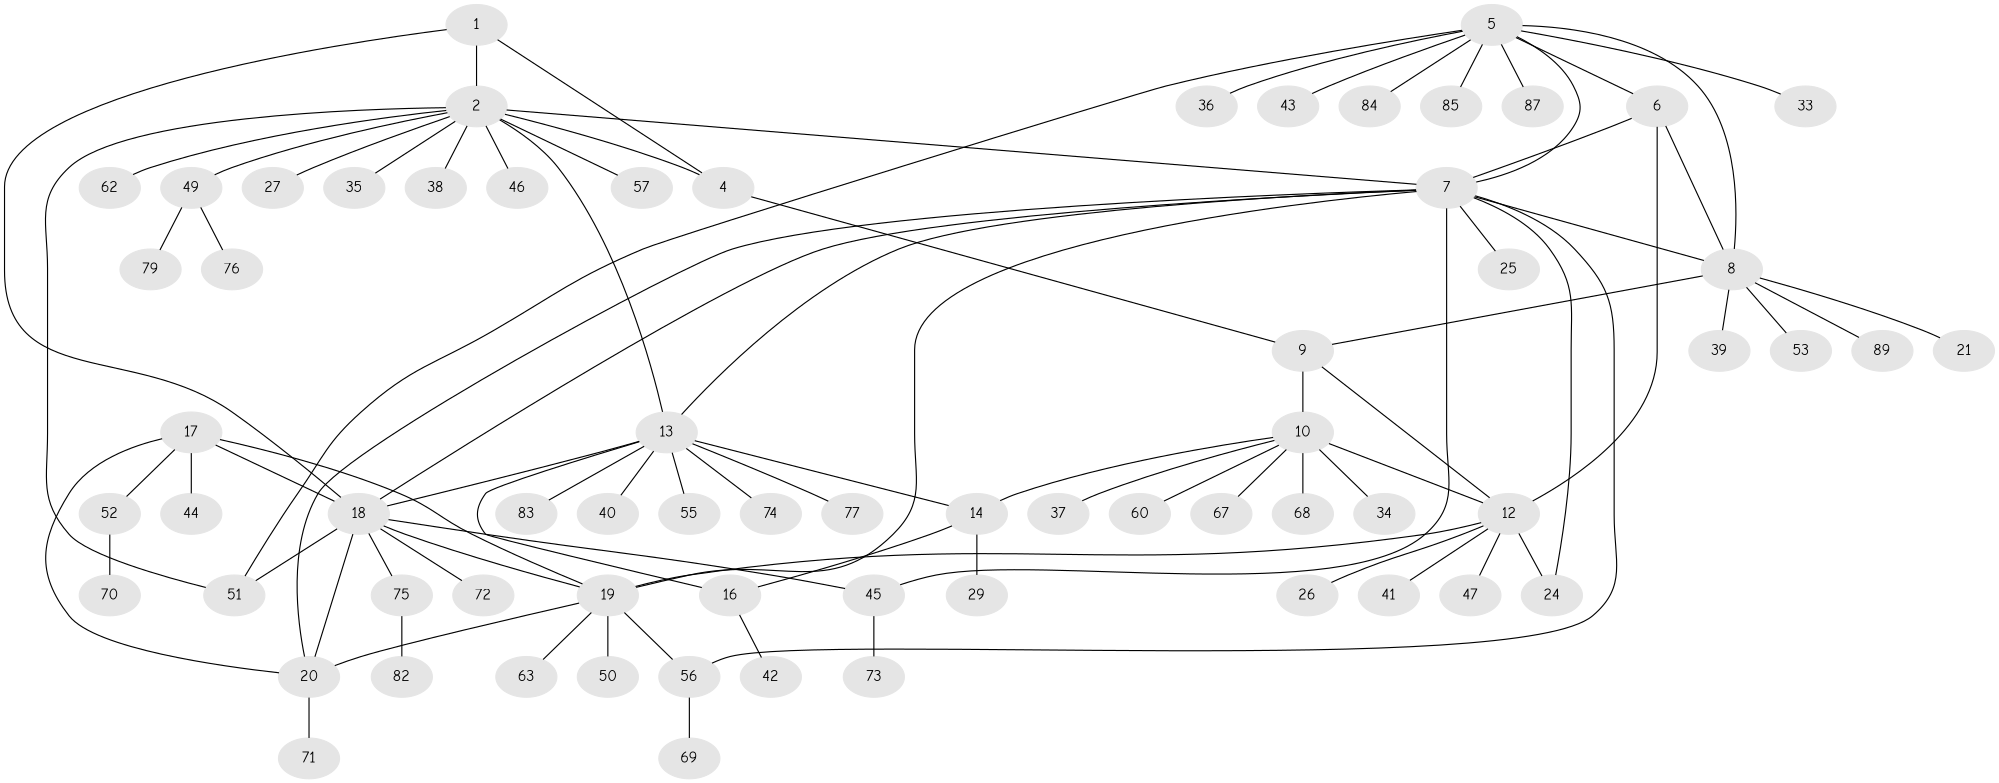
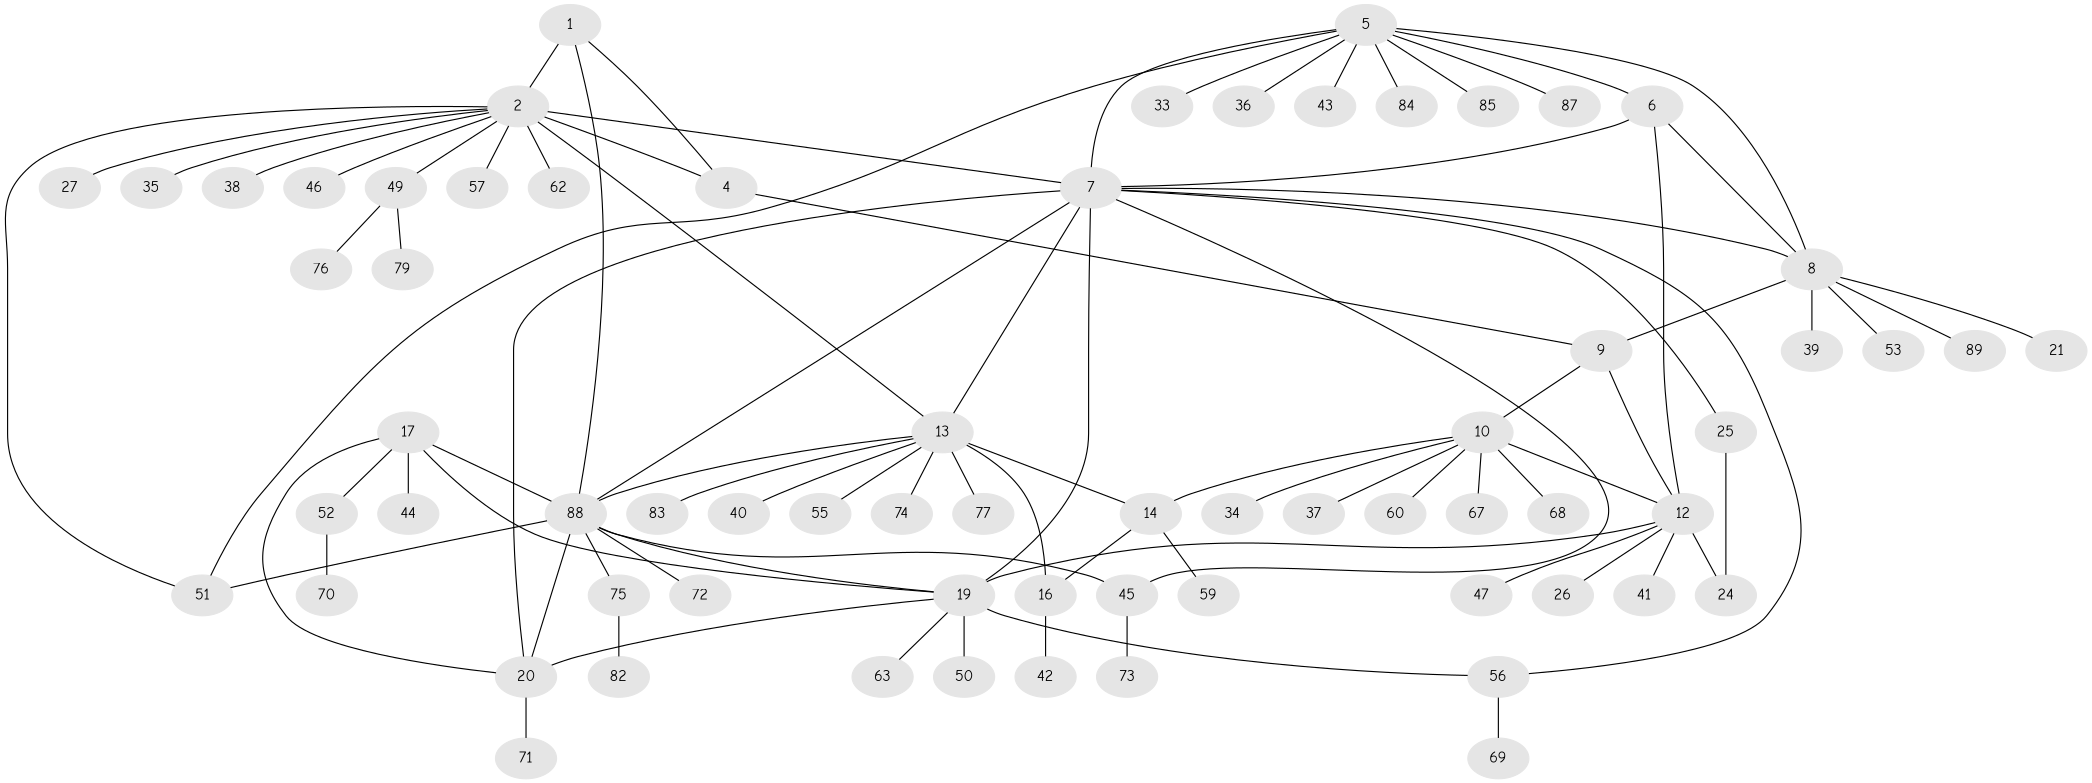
(1571, 364) -> (1726, 514)
(359, 514) -> (576, 514)
(977, 595) -> (1209, 595)
